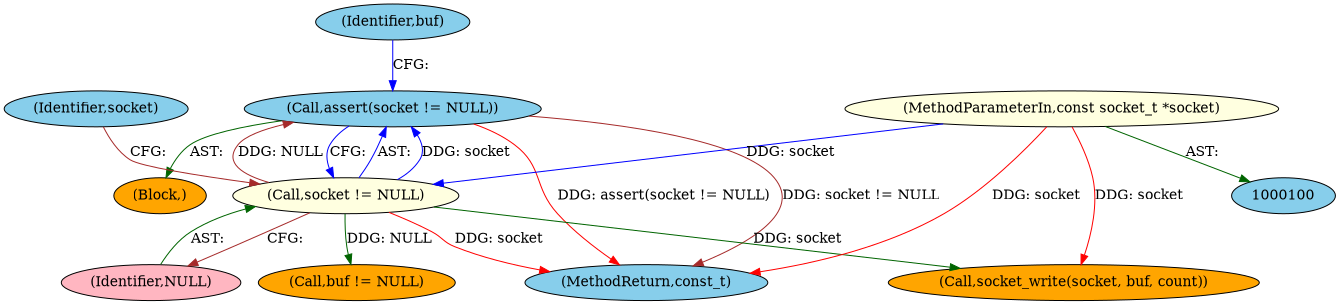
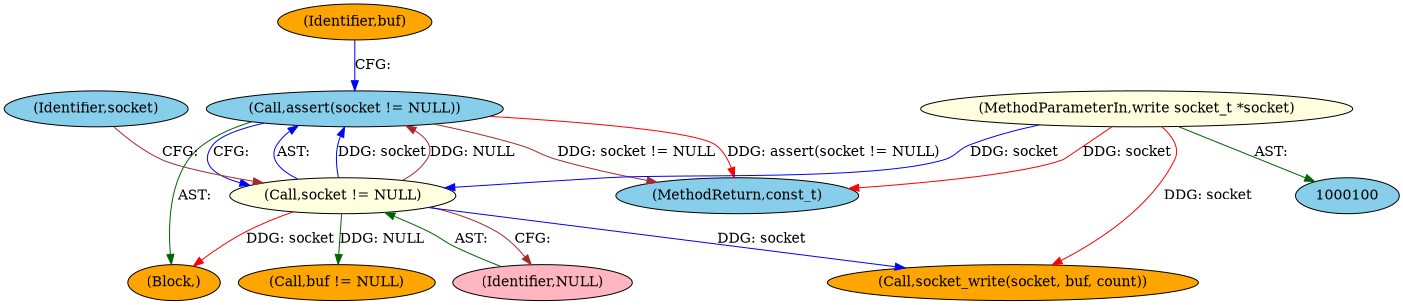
(393, 22) -> (355, 22)
(1062, 109) -> (1137, 109)
(692, 237) -> (662, 237)
(461, 249) -> (245, 232)
